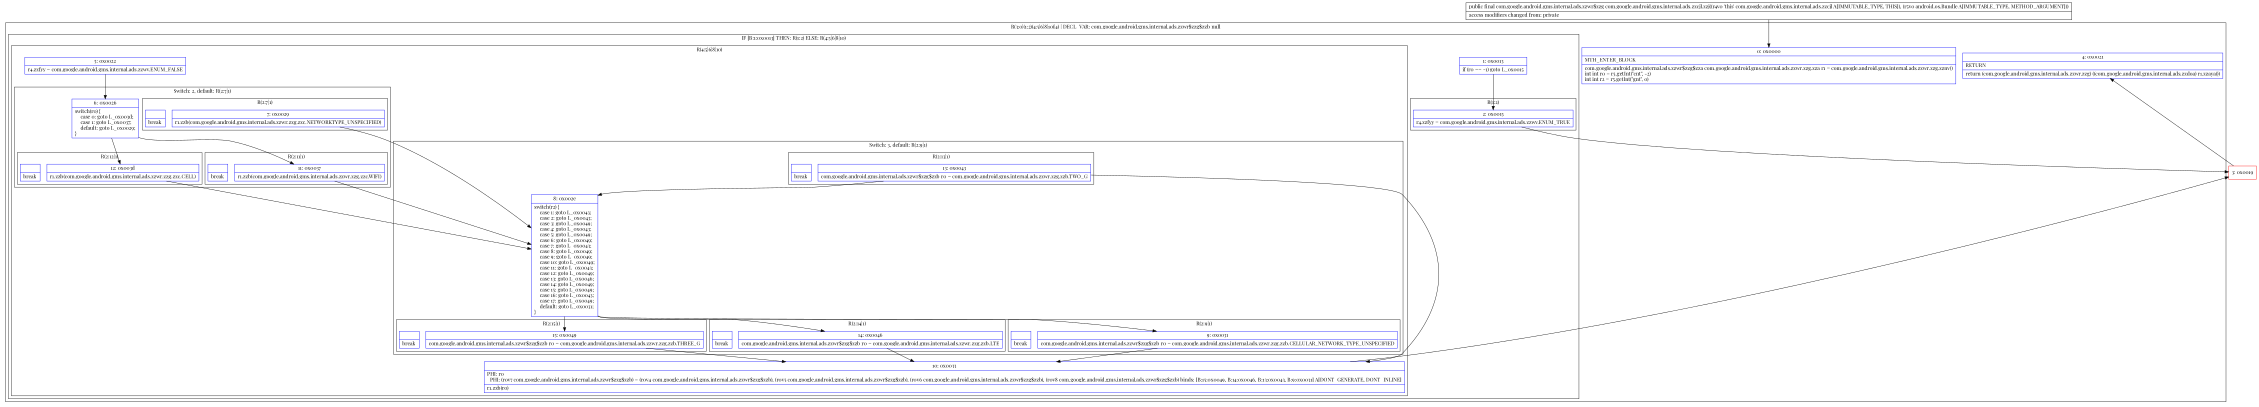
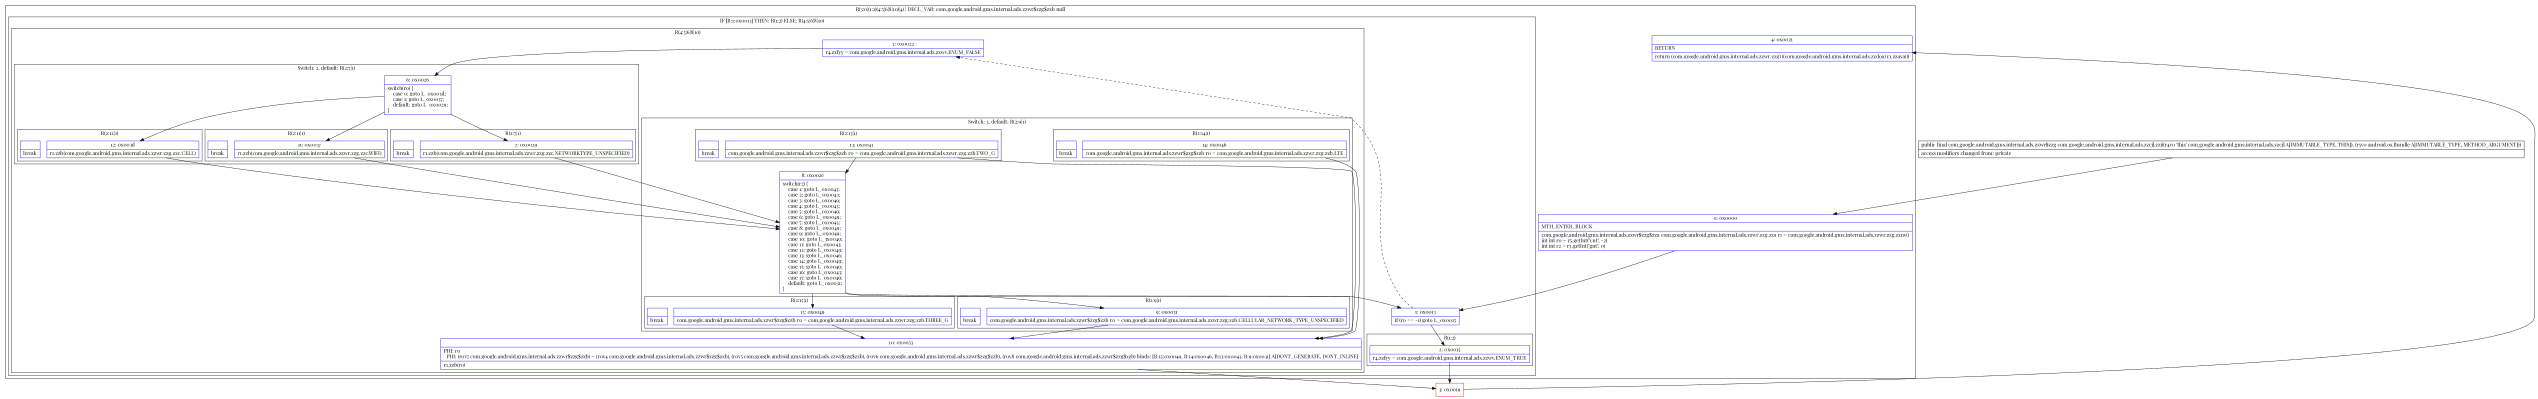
none -> (1258, 103)
none -> (476, 127)
(565, 262) -> (813, 239)
none -> (1570, 284)
(760, 322) -> (1122, 296)
